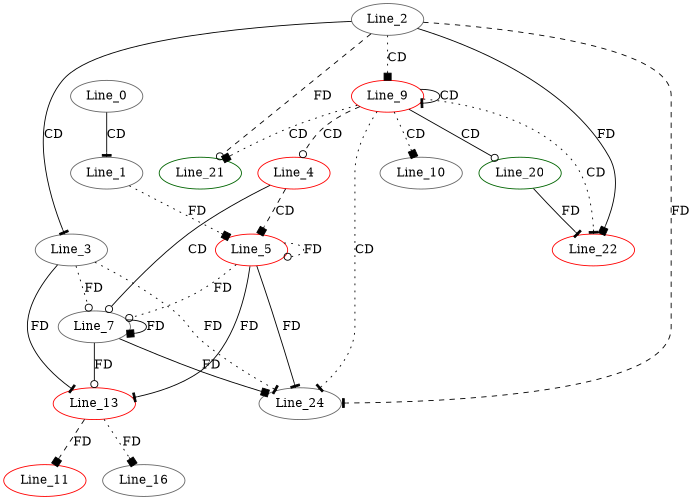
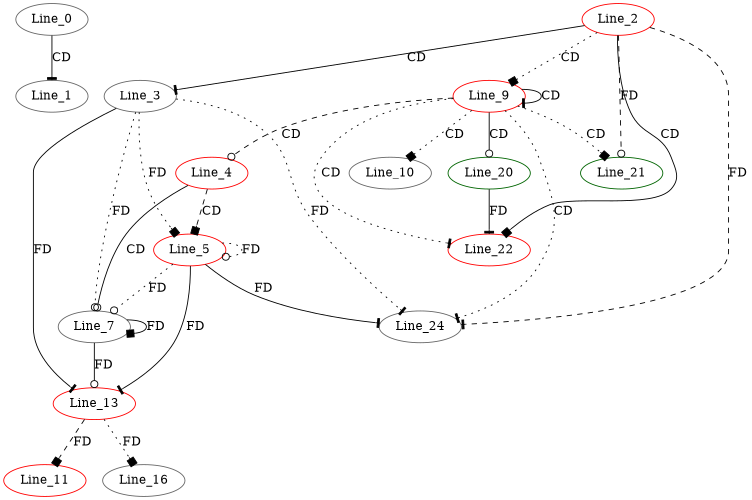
(388, 19) -> (618, 19)
(607, 135) -> (670, 135)
(175, 210) -> (144, 173)
(189, 367) -> none
